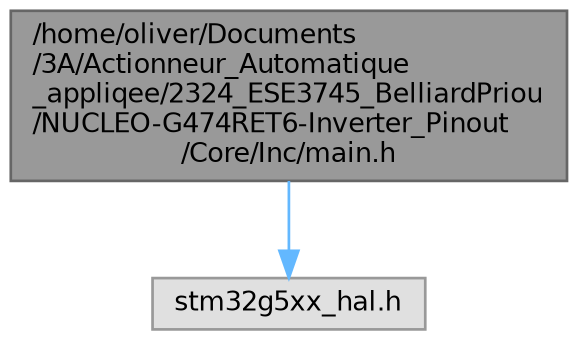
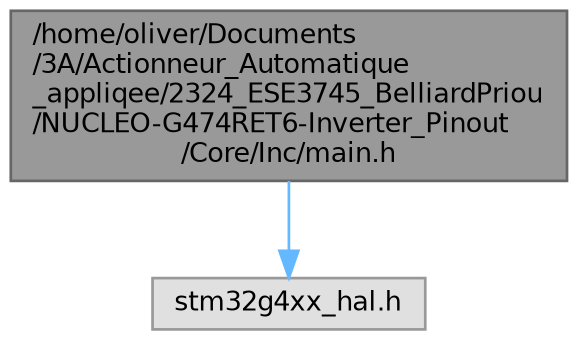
(289, 304) -> (289, 304)
